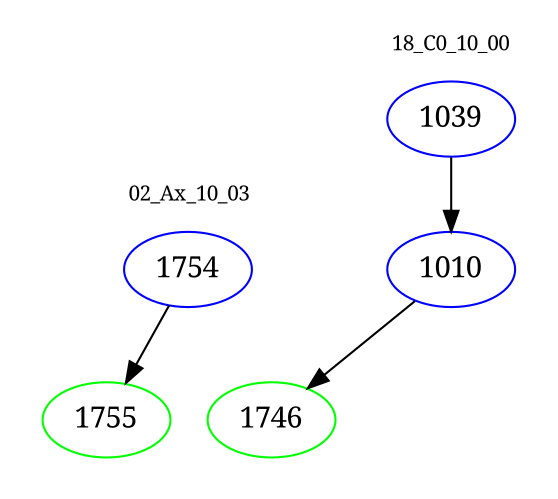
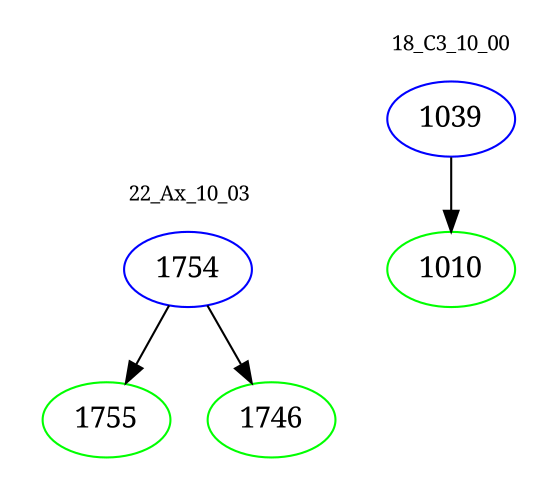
(451, 45) -> (451, 45)
(189, 195) -> (189, 195)
(451, 269) -> (451, 269)
(370, 338) -> (224, 335)
